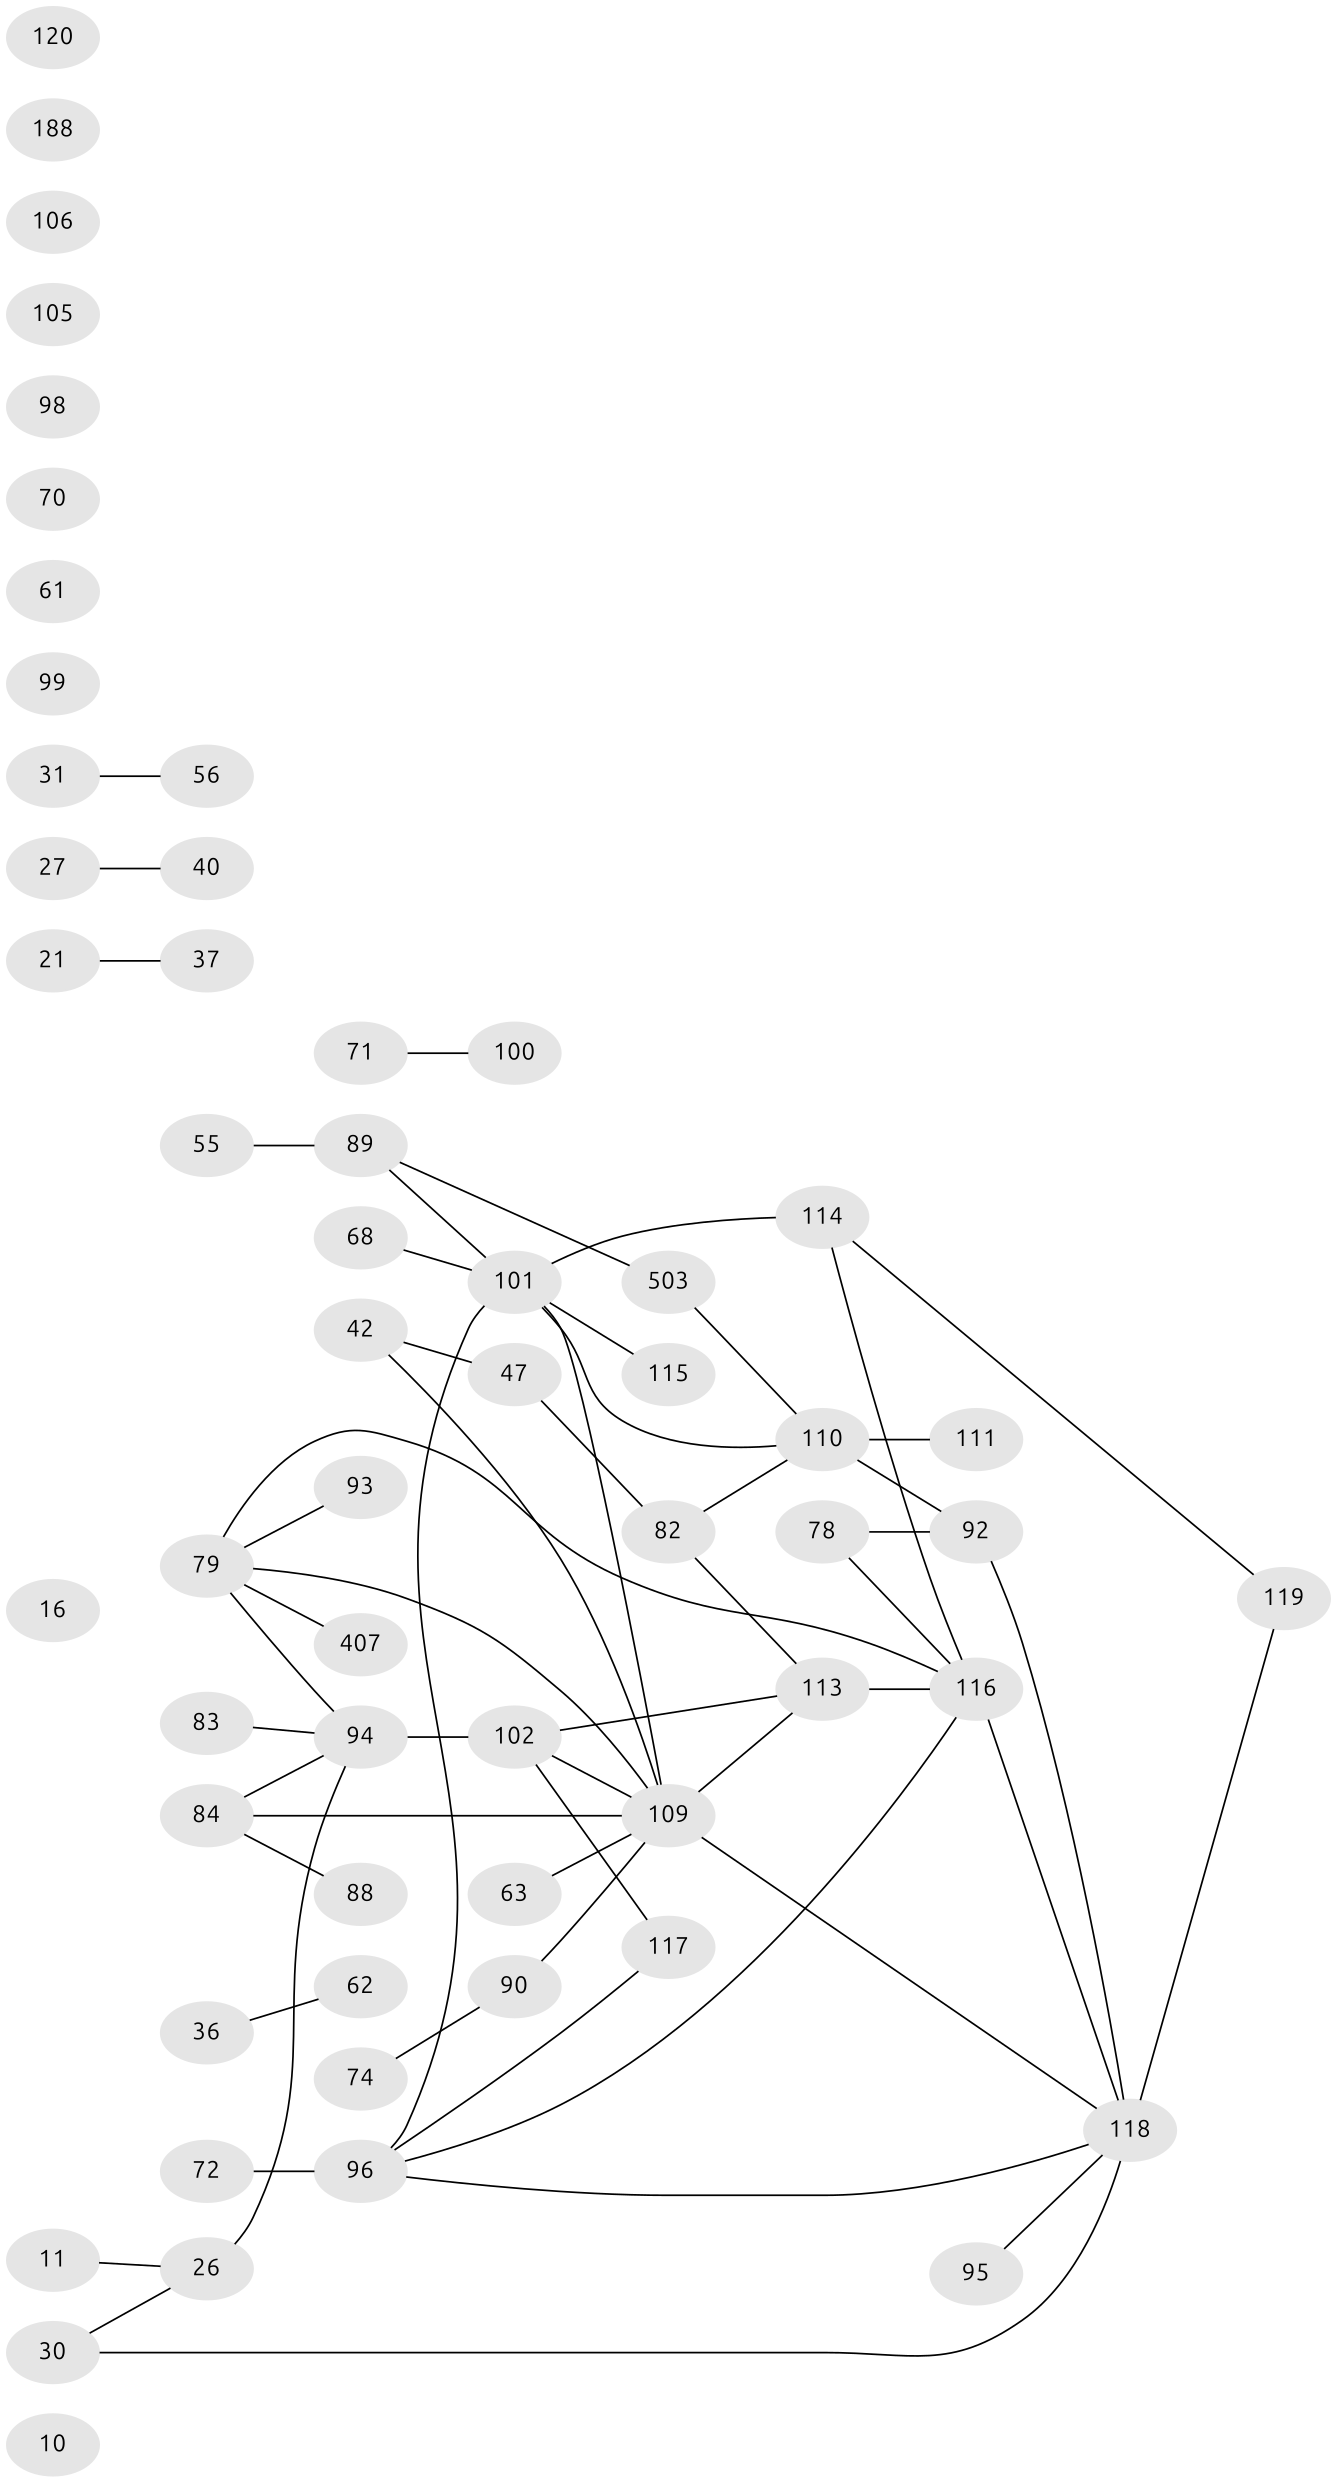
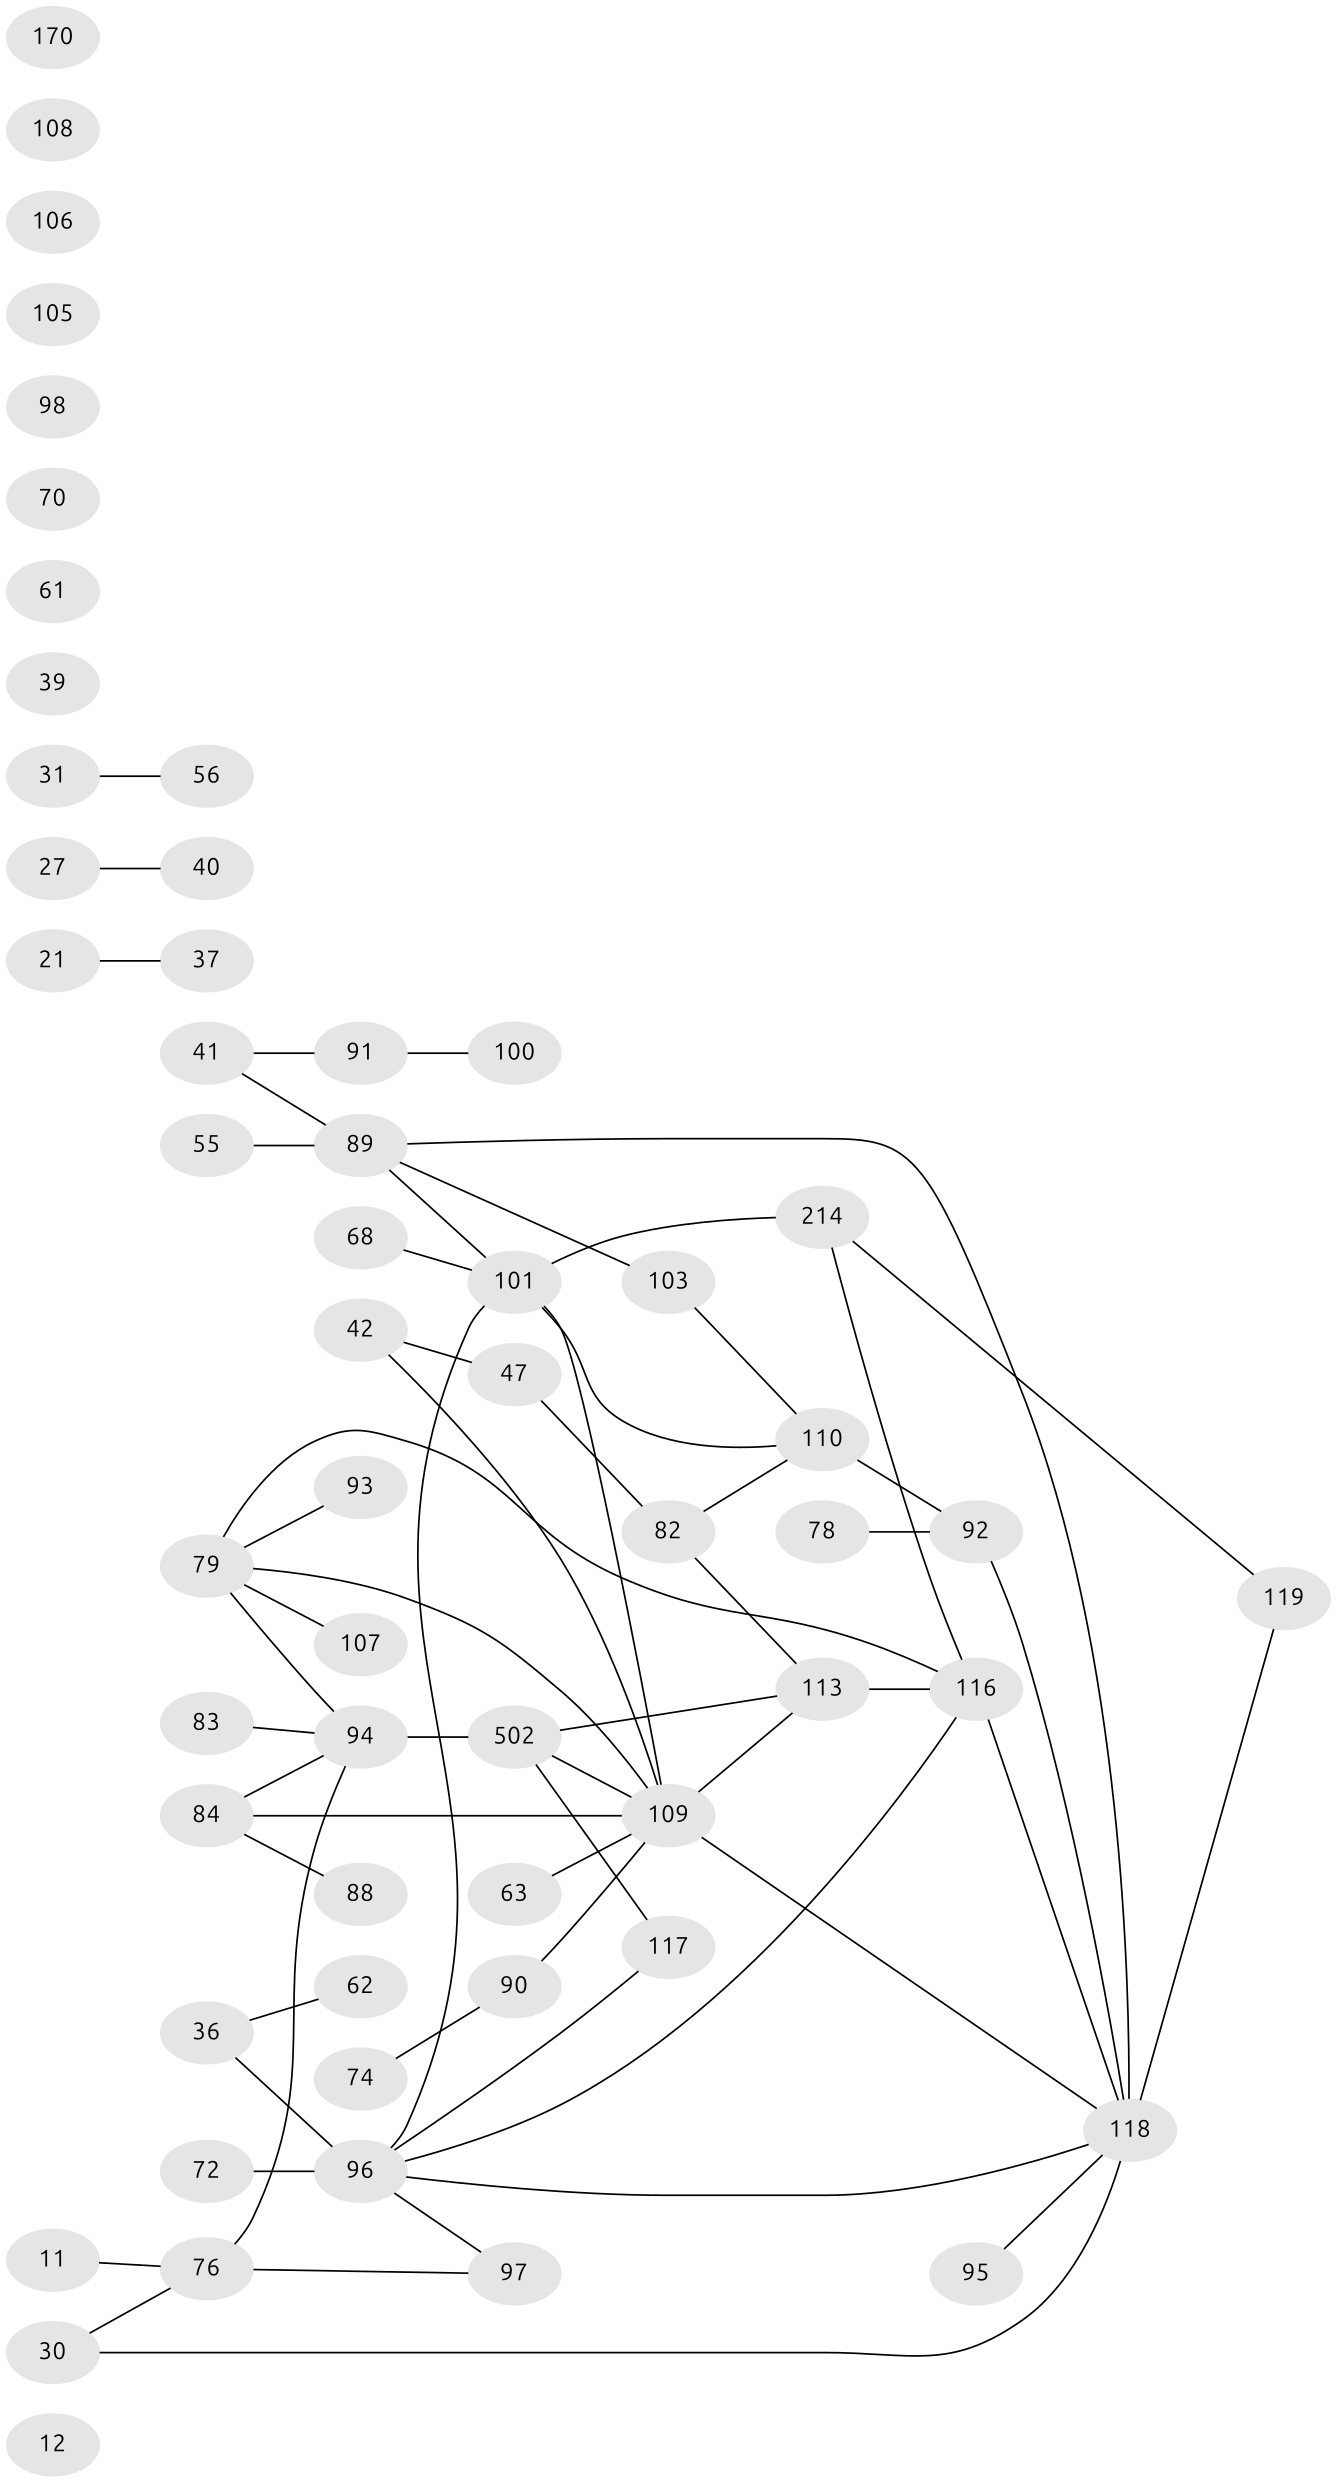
(53, 38) -> (53, 38)
(53, 130) -> (53, 130)
(53, 684) -> (53, 684)
none -> (207, 1053)
(361, 1053) -> (361, 1053)
(822, 1217) -> (822, 1217)
(669, 1282) -> (669, 1282)
none -> (999, 1336)
(669, 1375) -> none
(976, 1440) -> none
(53, 1611) -> none
(900, 1611) -> none
(361, 1645) -> (361, 1645)
(515, 1737) -> (515, 1737)
none -> (277, 2096)
(207, 2269) -> (207, 2269)
none -> (515, 2274)
(53, 2445) -> (53, 2445)
